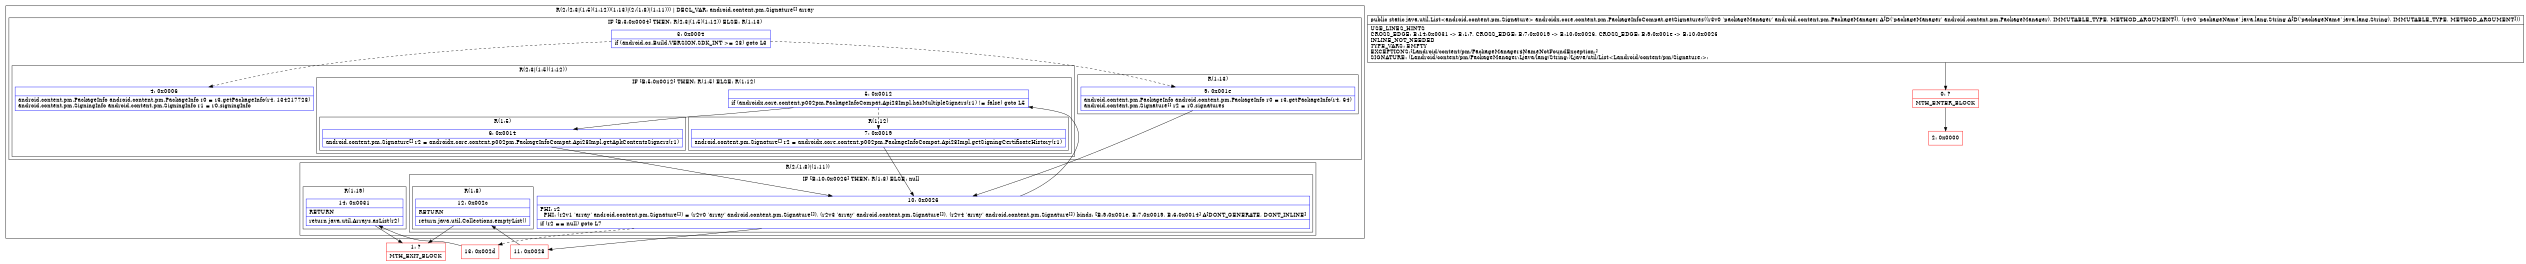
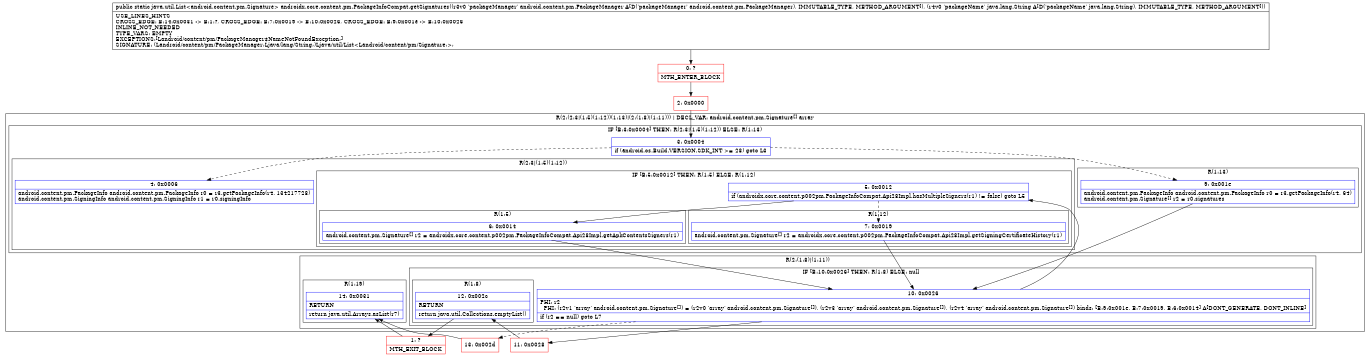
none -> (691, 122)
(355, 221) -> (355, 314)
(386, 233) -> (386, 326)
